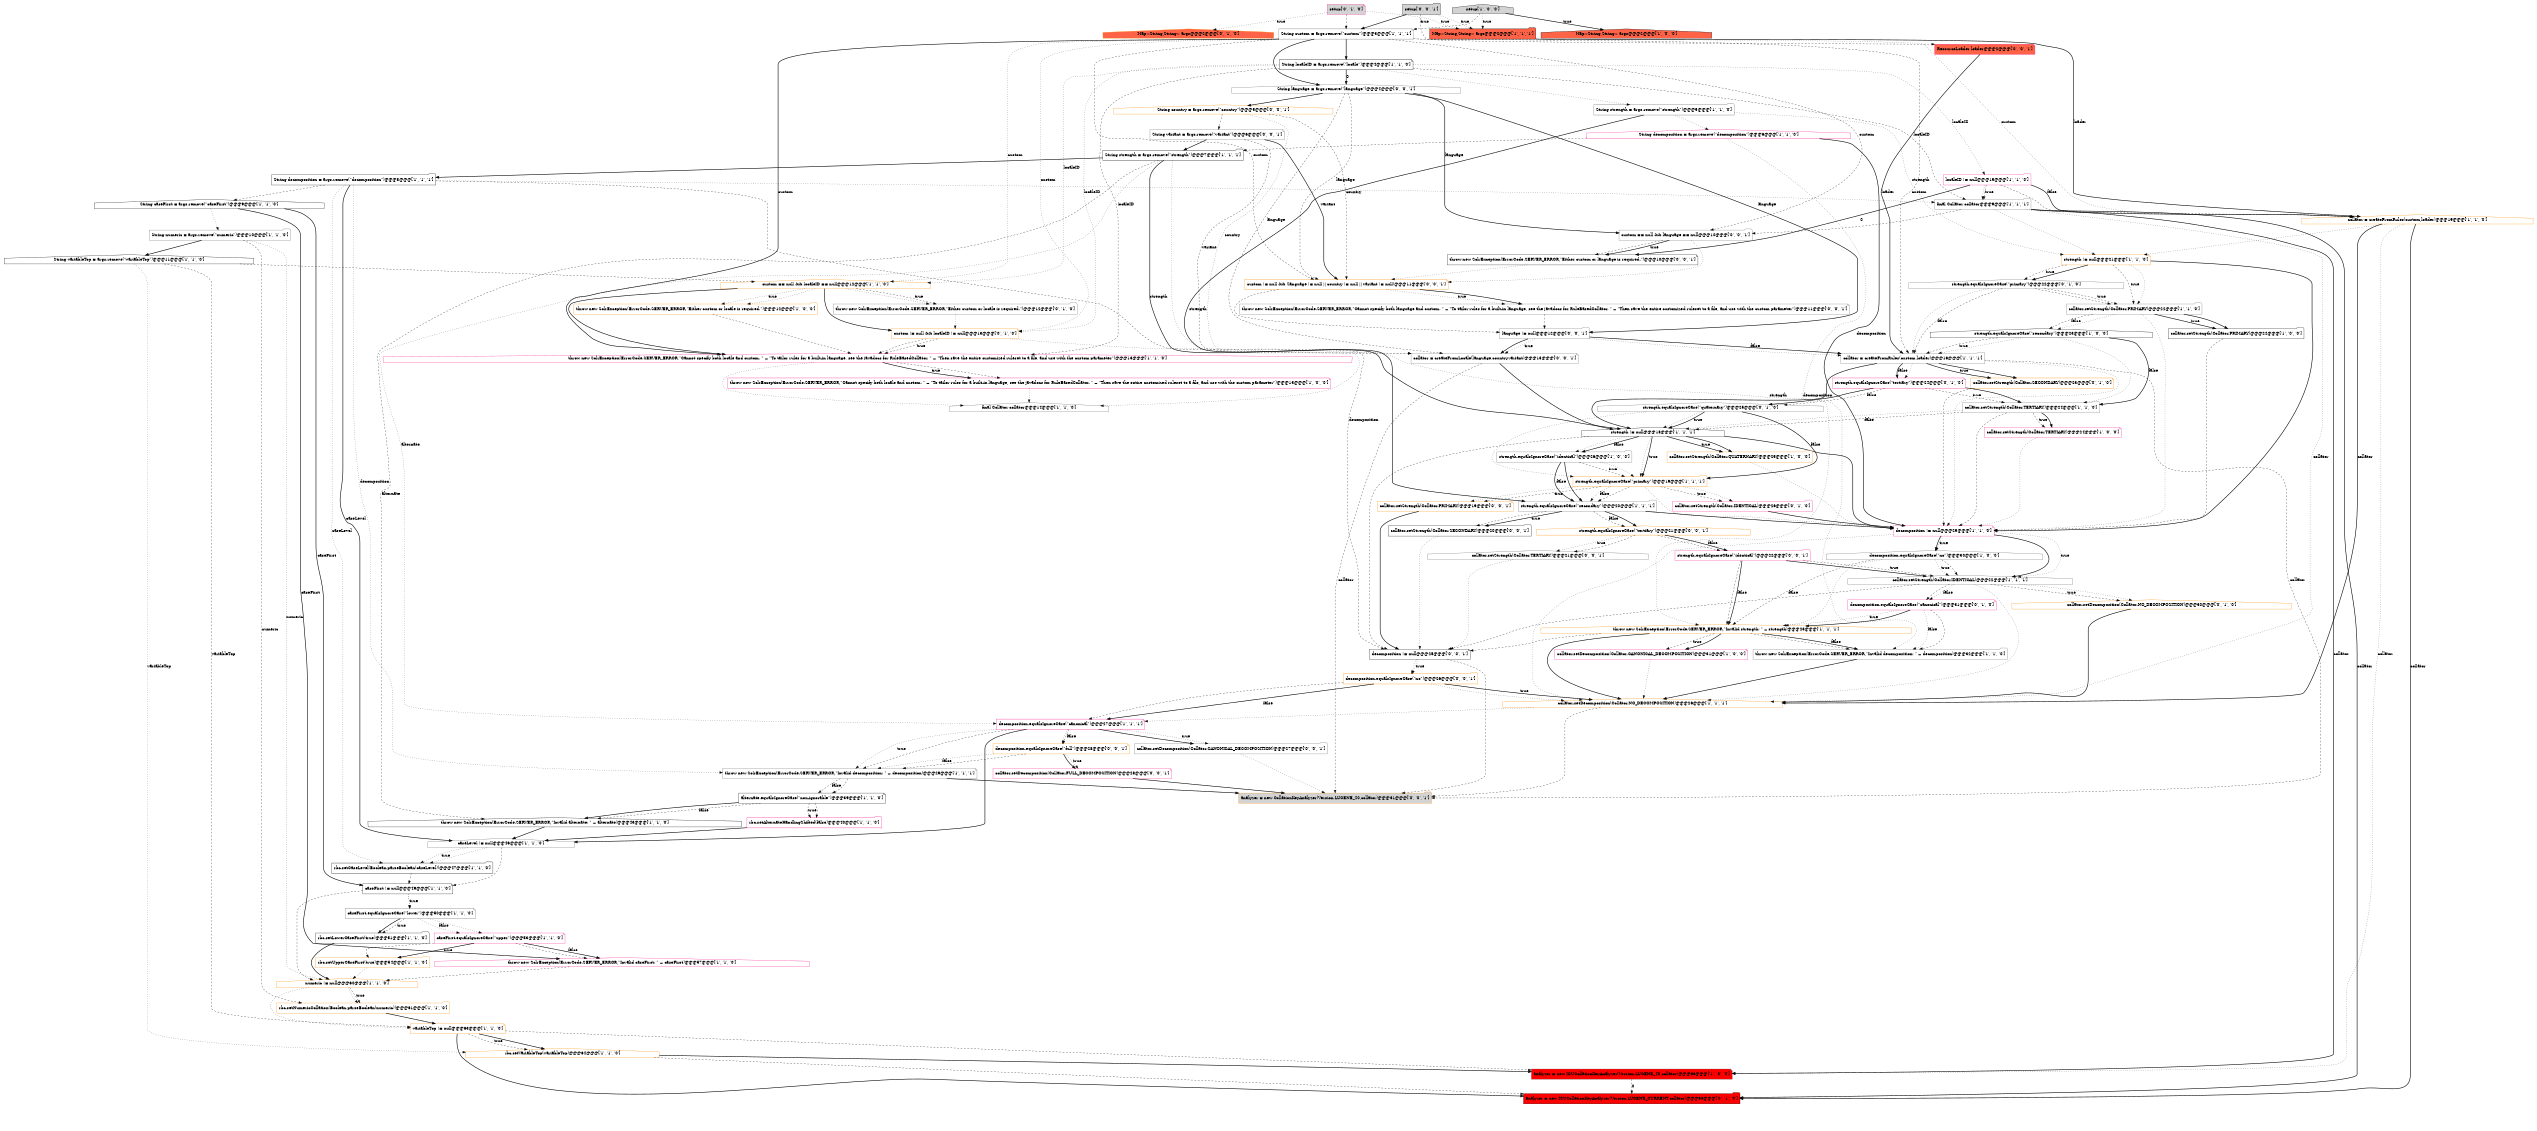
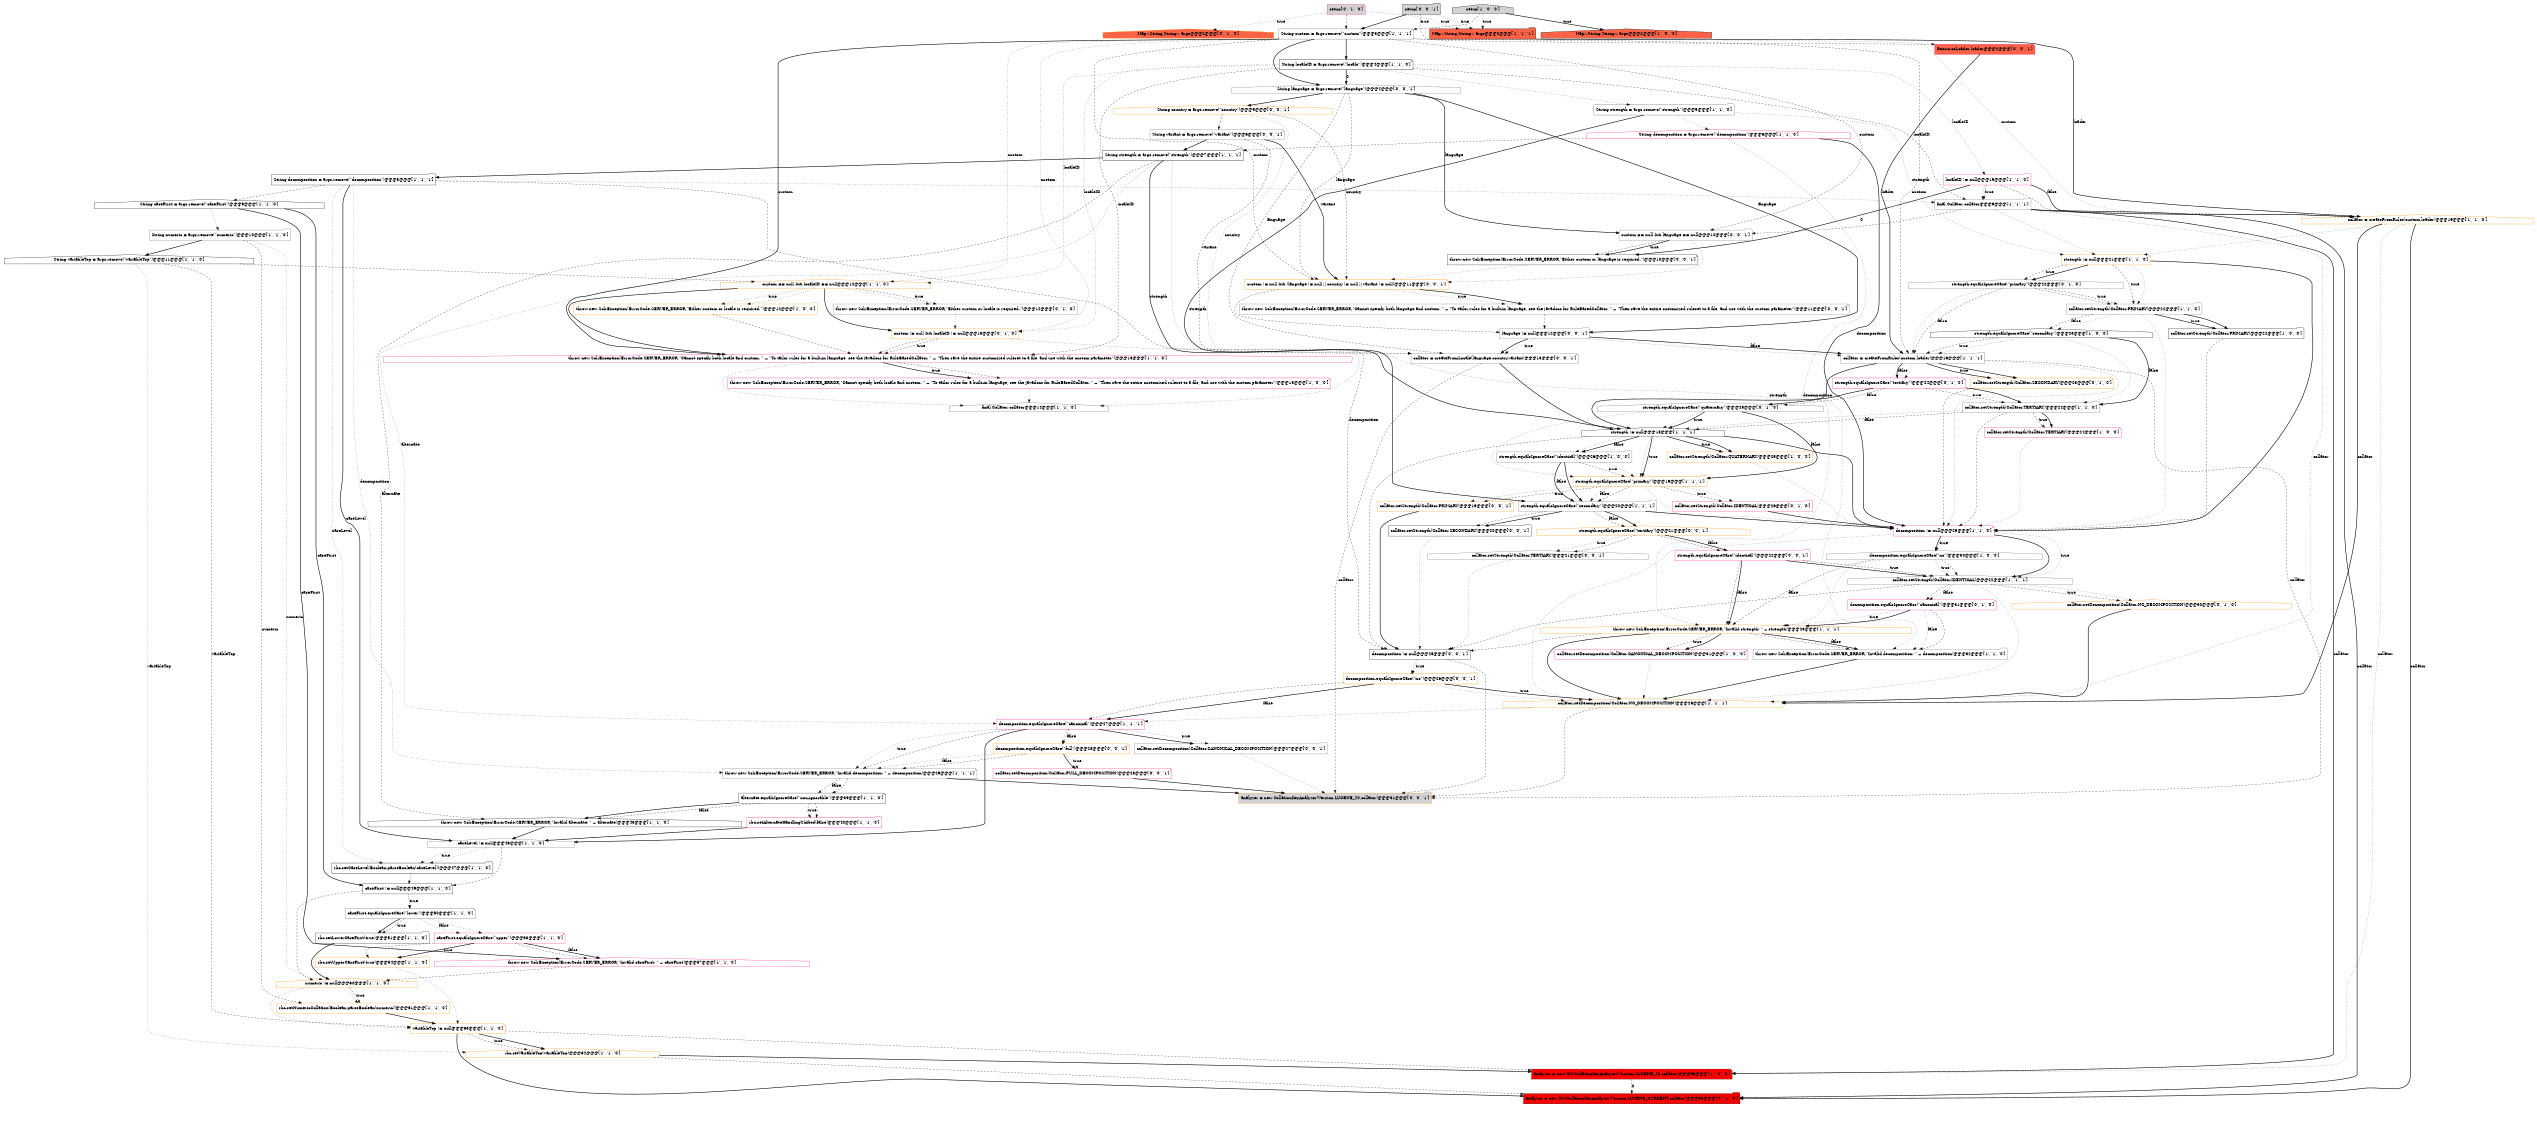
(361, 972) -> (435, 986)
